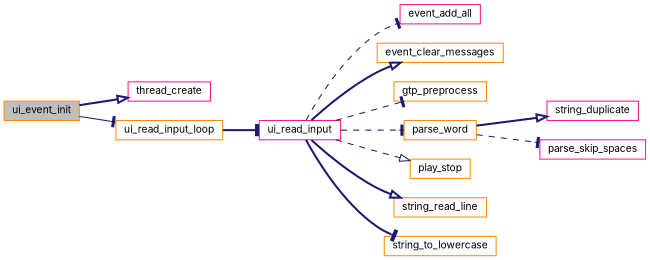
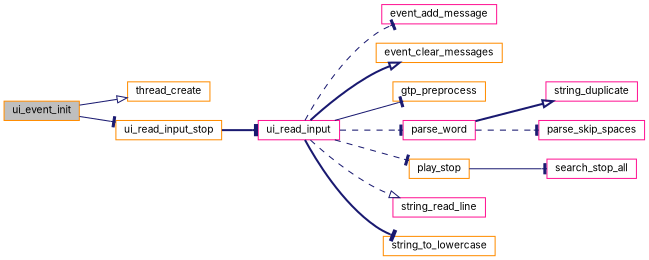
(440, 14) -> (439, 14)
(169, 92) -> (169, 92)
(99, 102) -> (98, 102)
(368, 112) -> (367, 112)
(169, 130) -> (169, 130)
(440, 130) -> (439, 130)
(368, 149) -> (369, 150)
none -> (592, 169)
(349, 171) -> (348, 171)
(440, 207) -> (439, 207)
